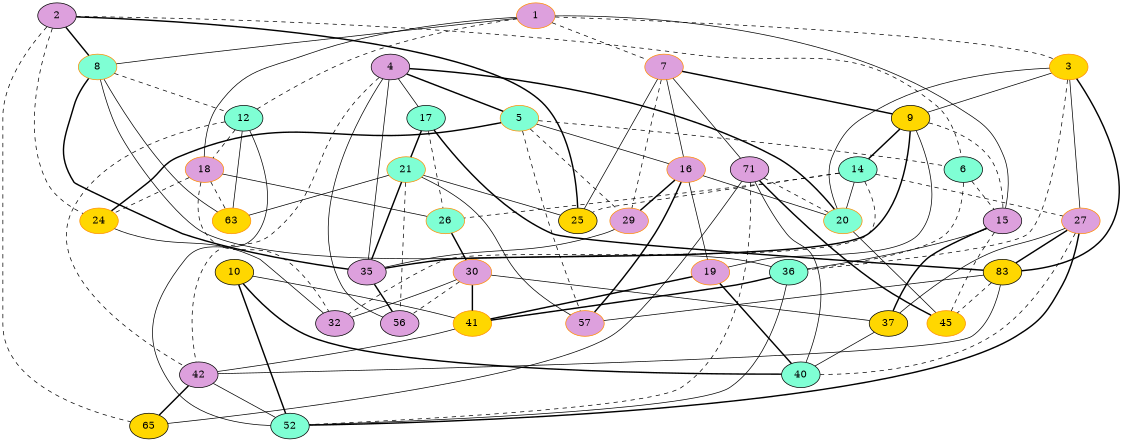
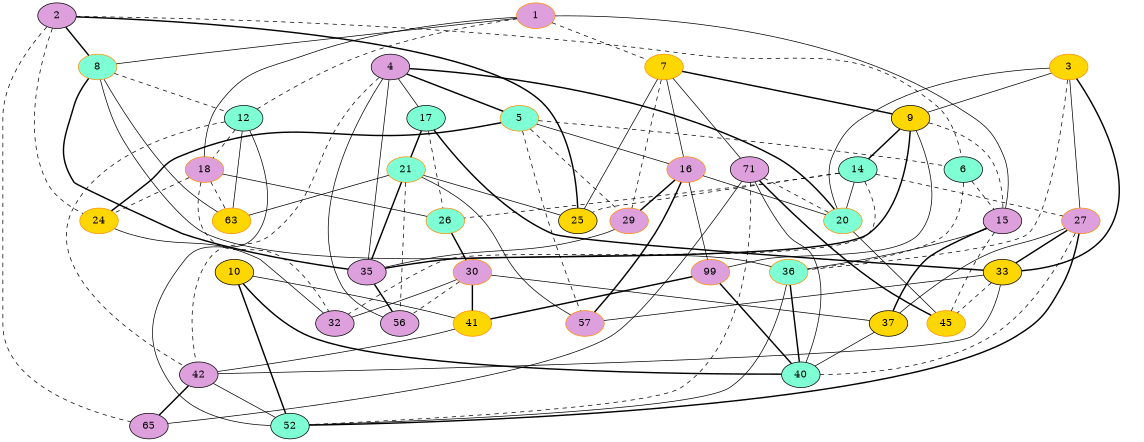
(805, 29) -> none
(664, 67) -> (664, 67)
(710, 272) -> (710, 272)
(789, 272) -> (789, 272)
(1002, 272) -> (1002, 272)
(631, 300) -> (795, 323)
(149, 426) -> (149, 426)
